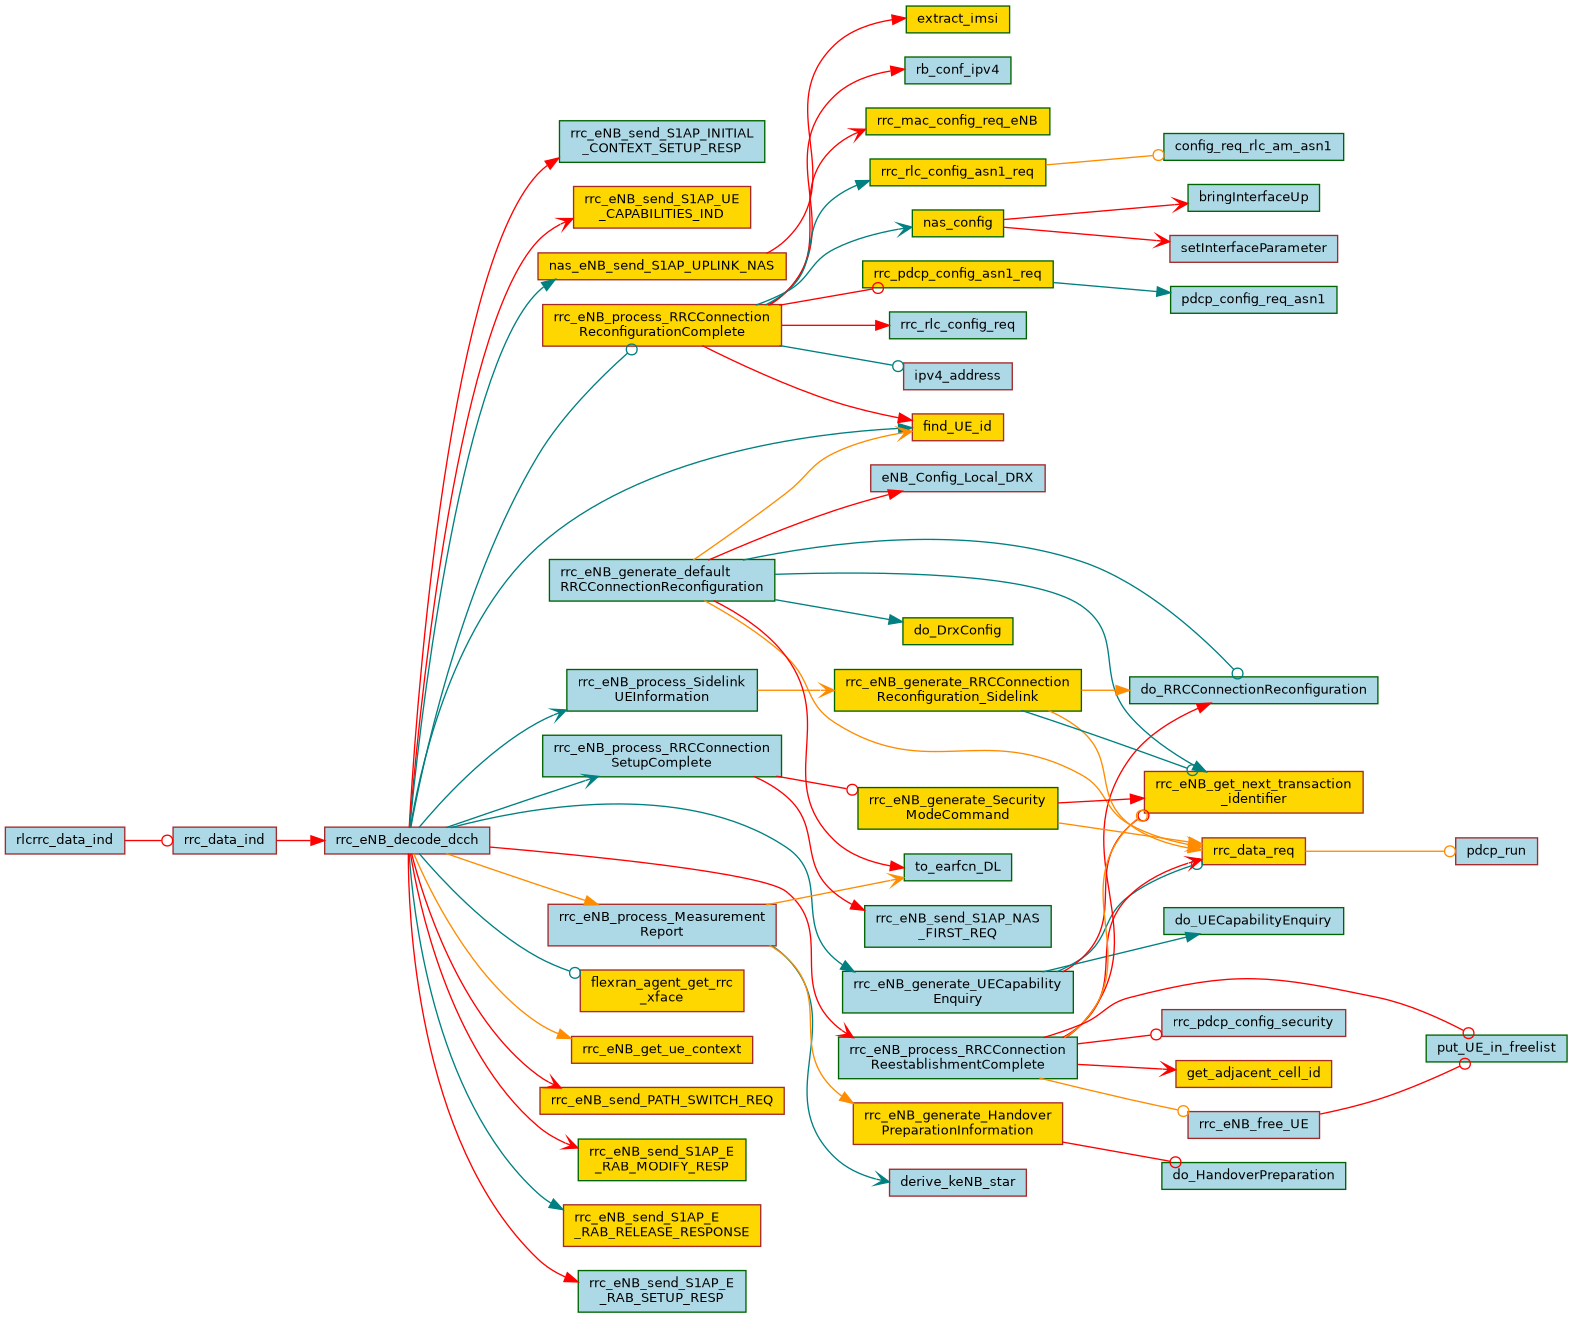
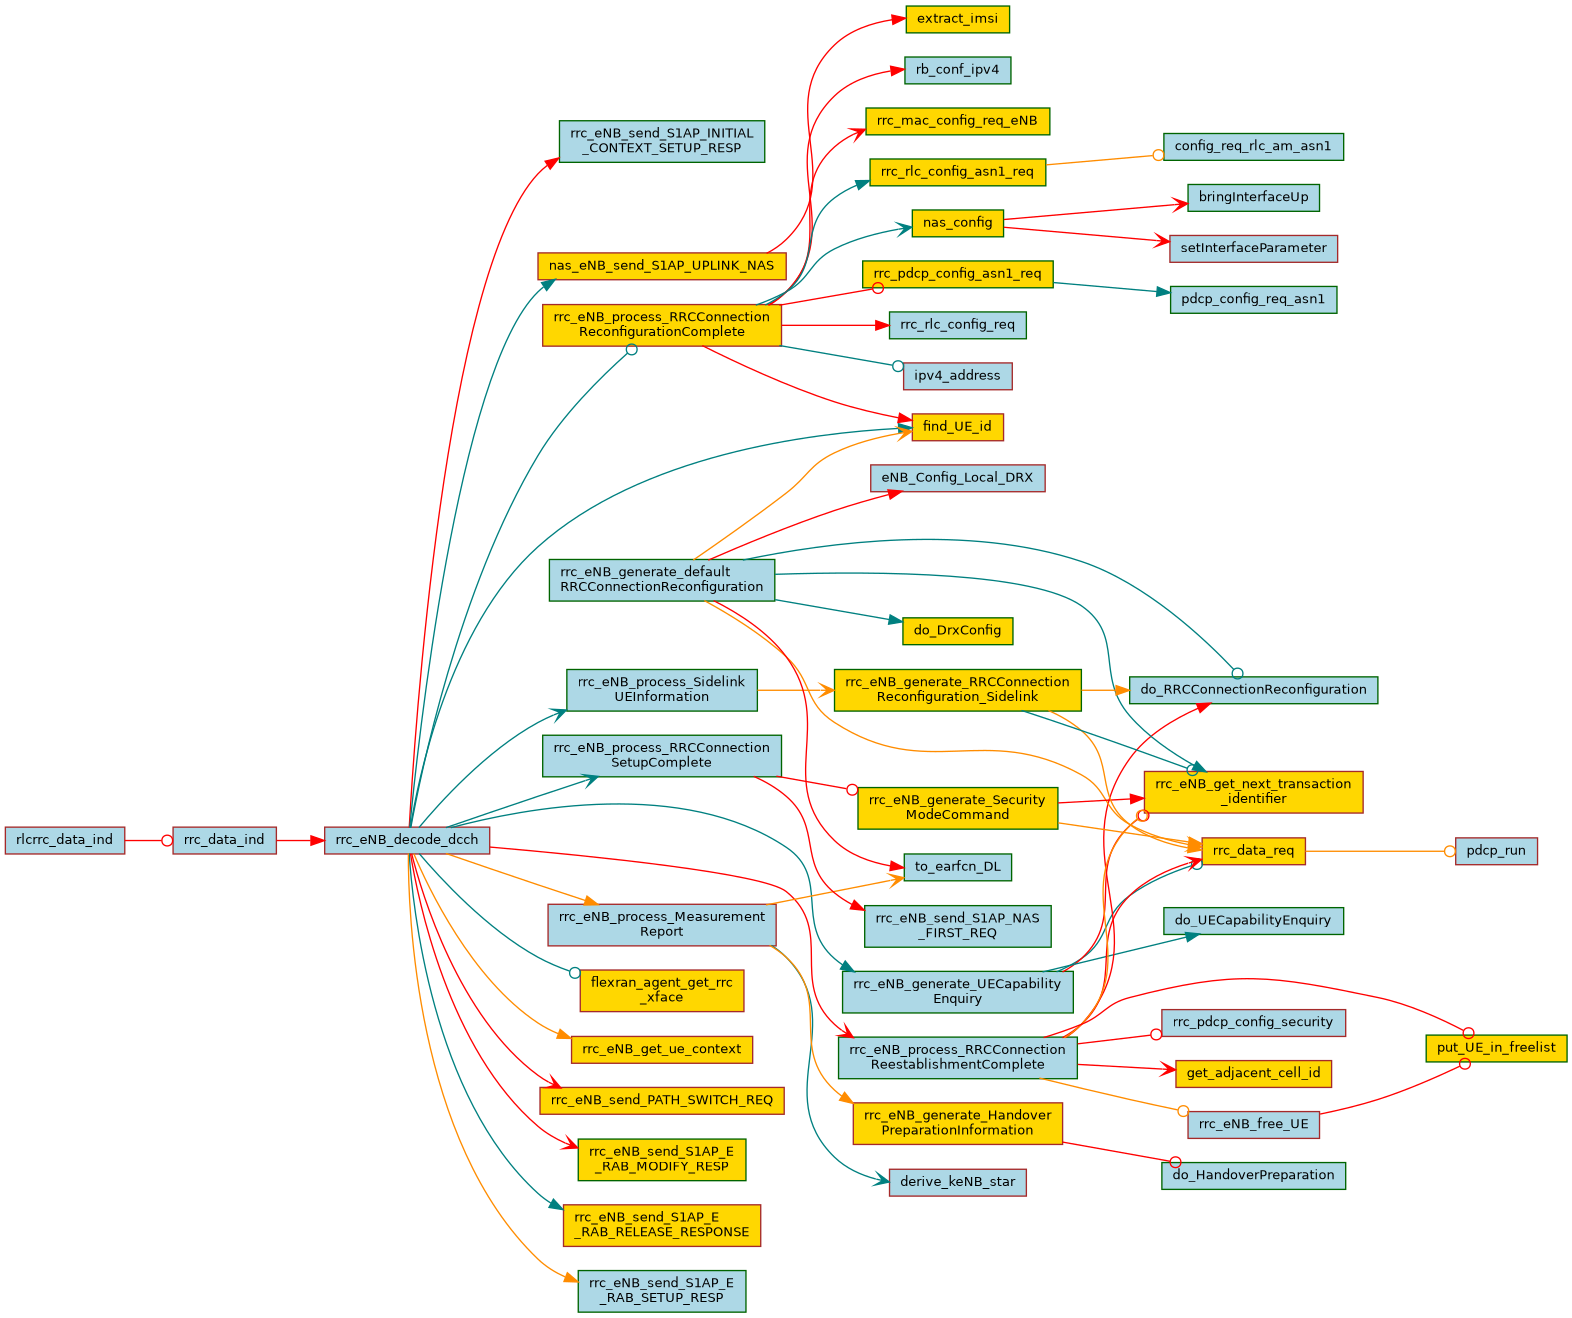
(662, 207) -> none
(1497, 1049) -> (1497, 1049)
(441, 1085) -> (441, 1085)
